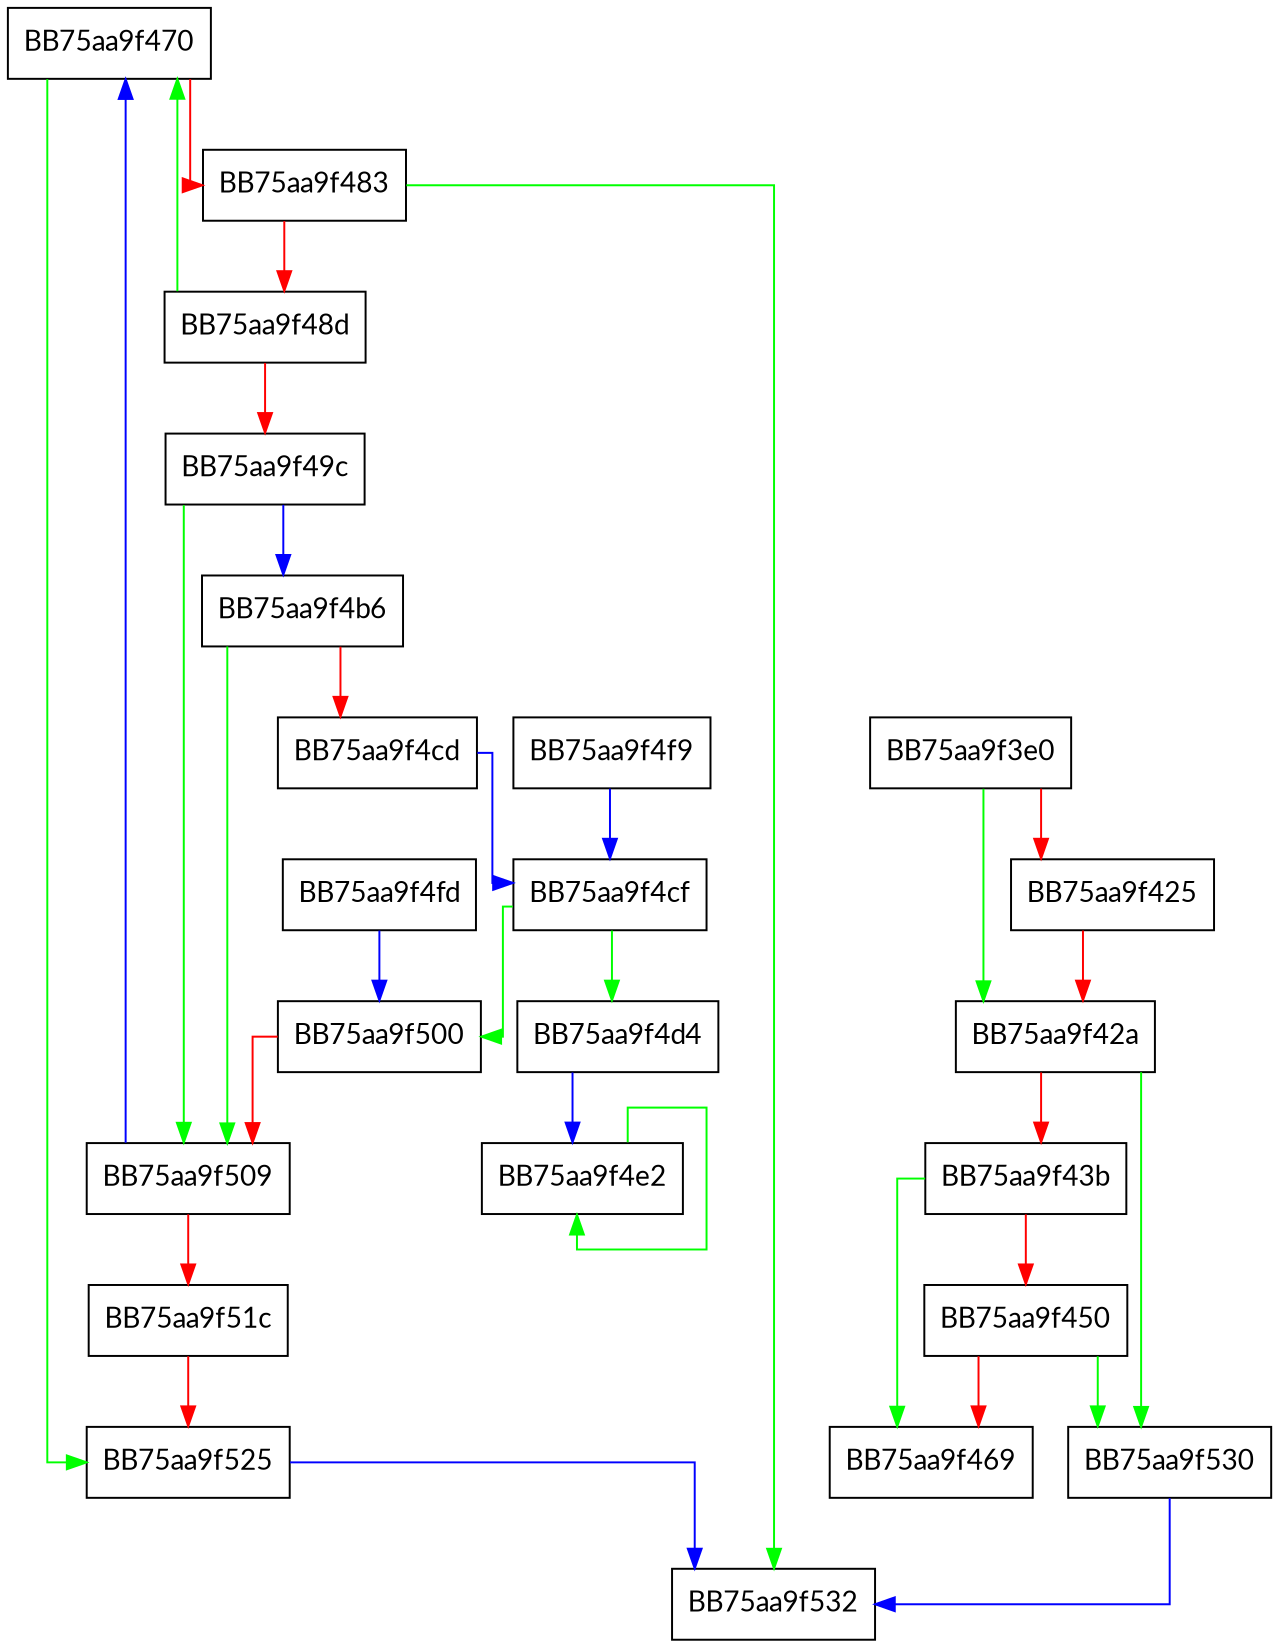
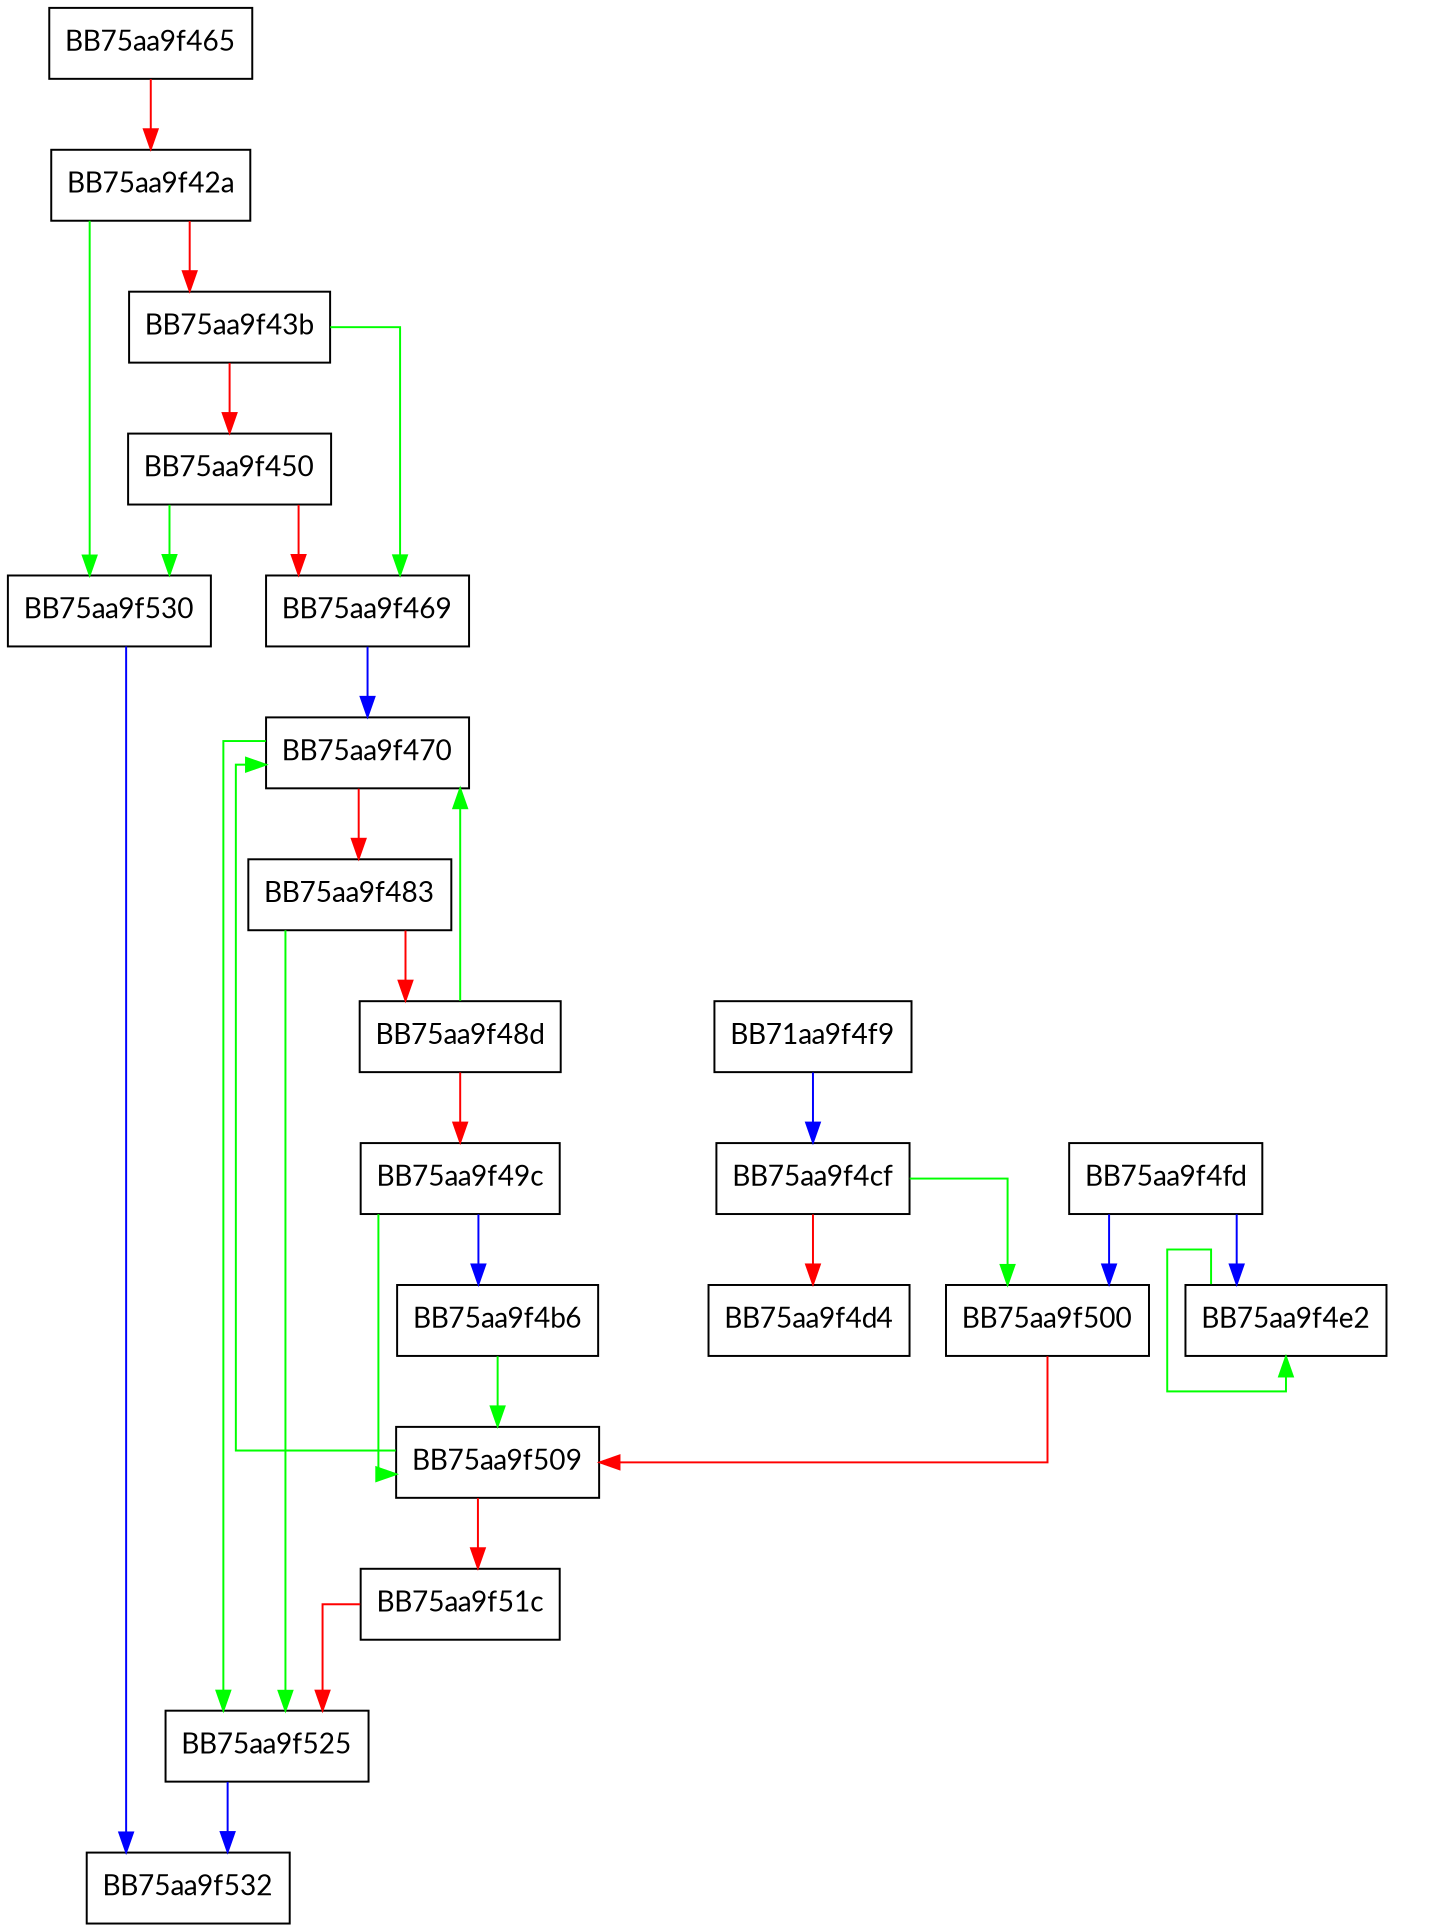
(126, 621) -> (236, 1182)
none -> (368, 672)
(774, 683) -> (285, 1311)
(377, 753) -> none
(612, 753) -> (813, 1037)
(971, 753) -> none
(1113, 895) -> (151, 43)
(612, 956) -> (813, 1239)
(573, 1098) -> (1237, 1239)
